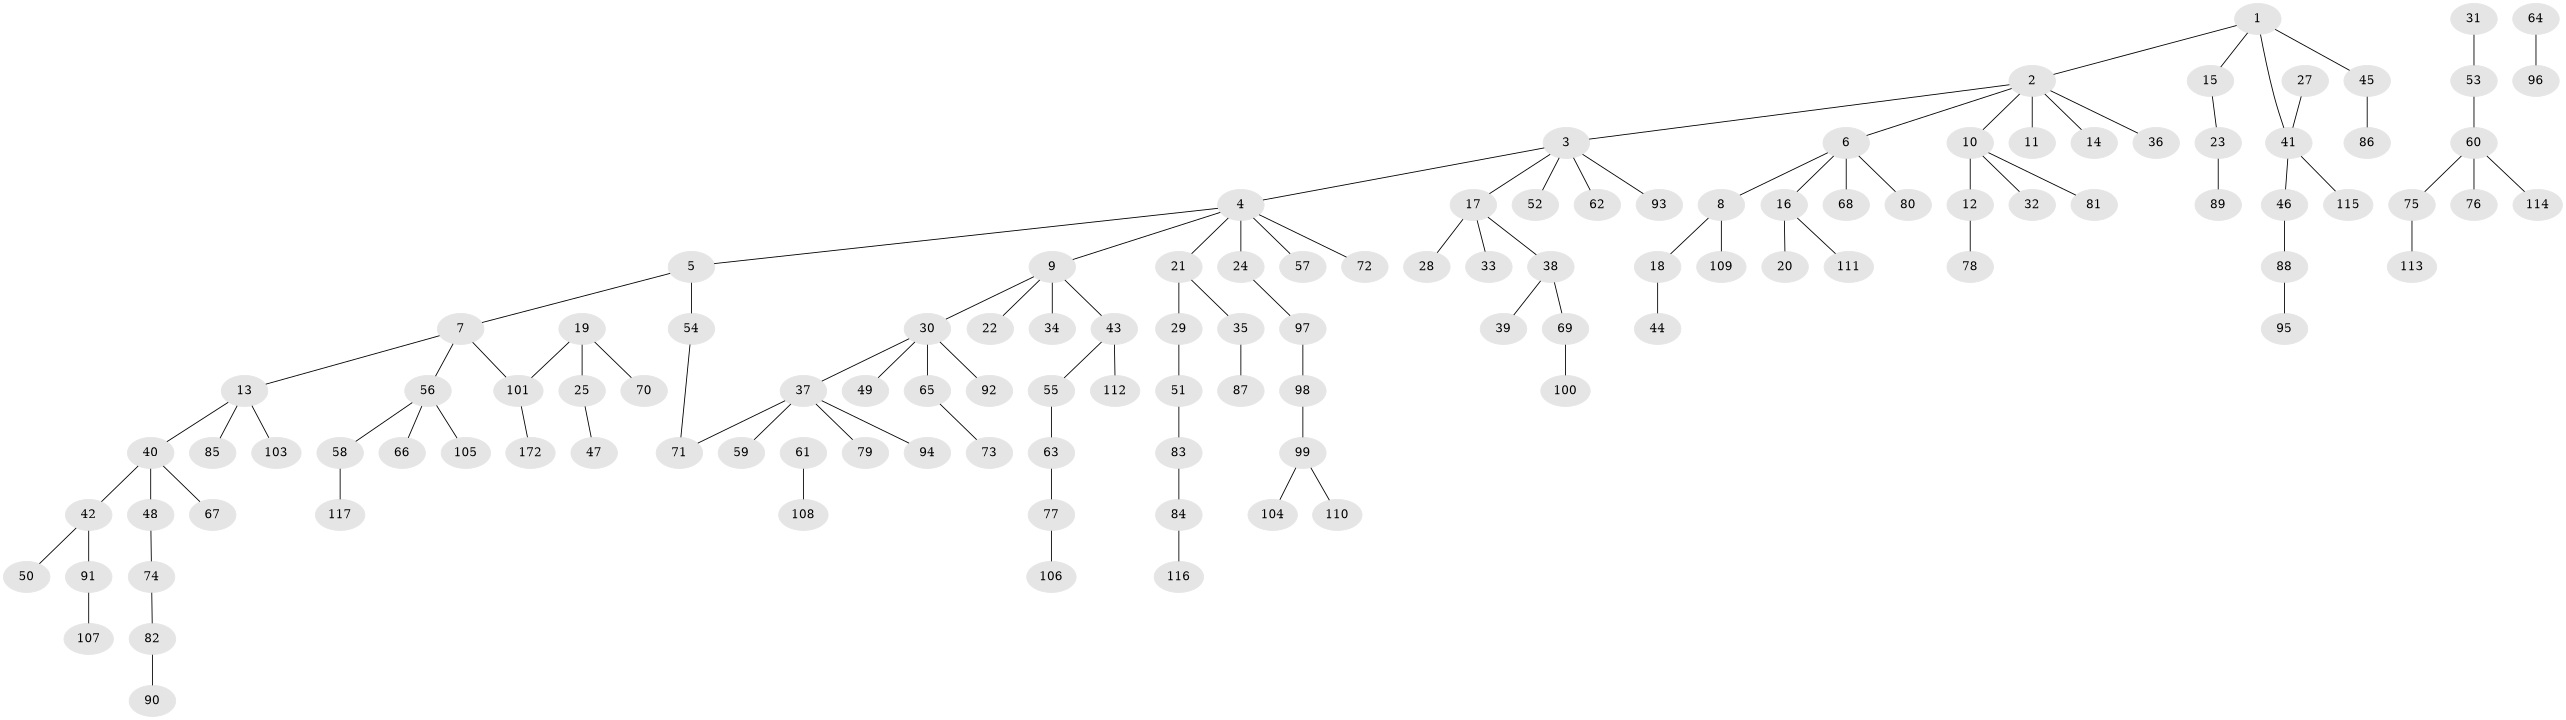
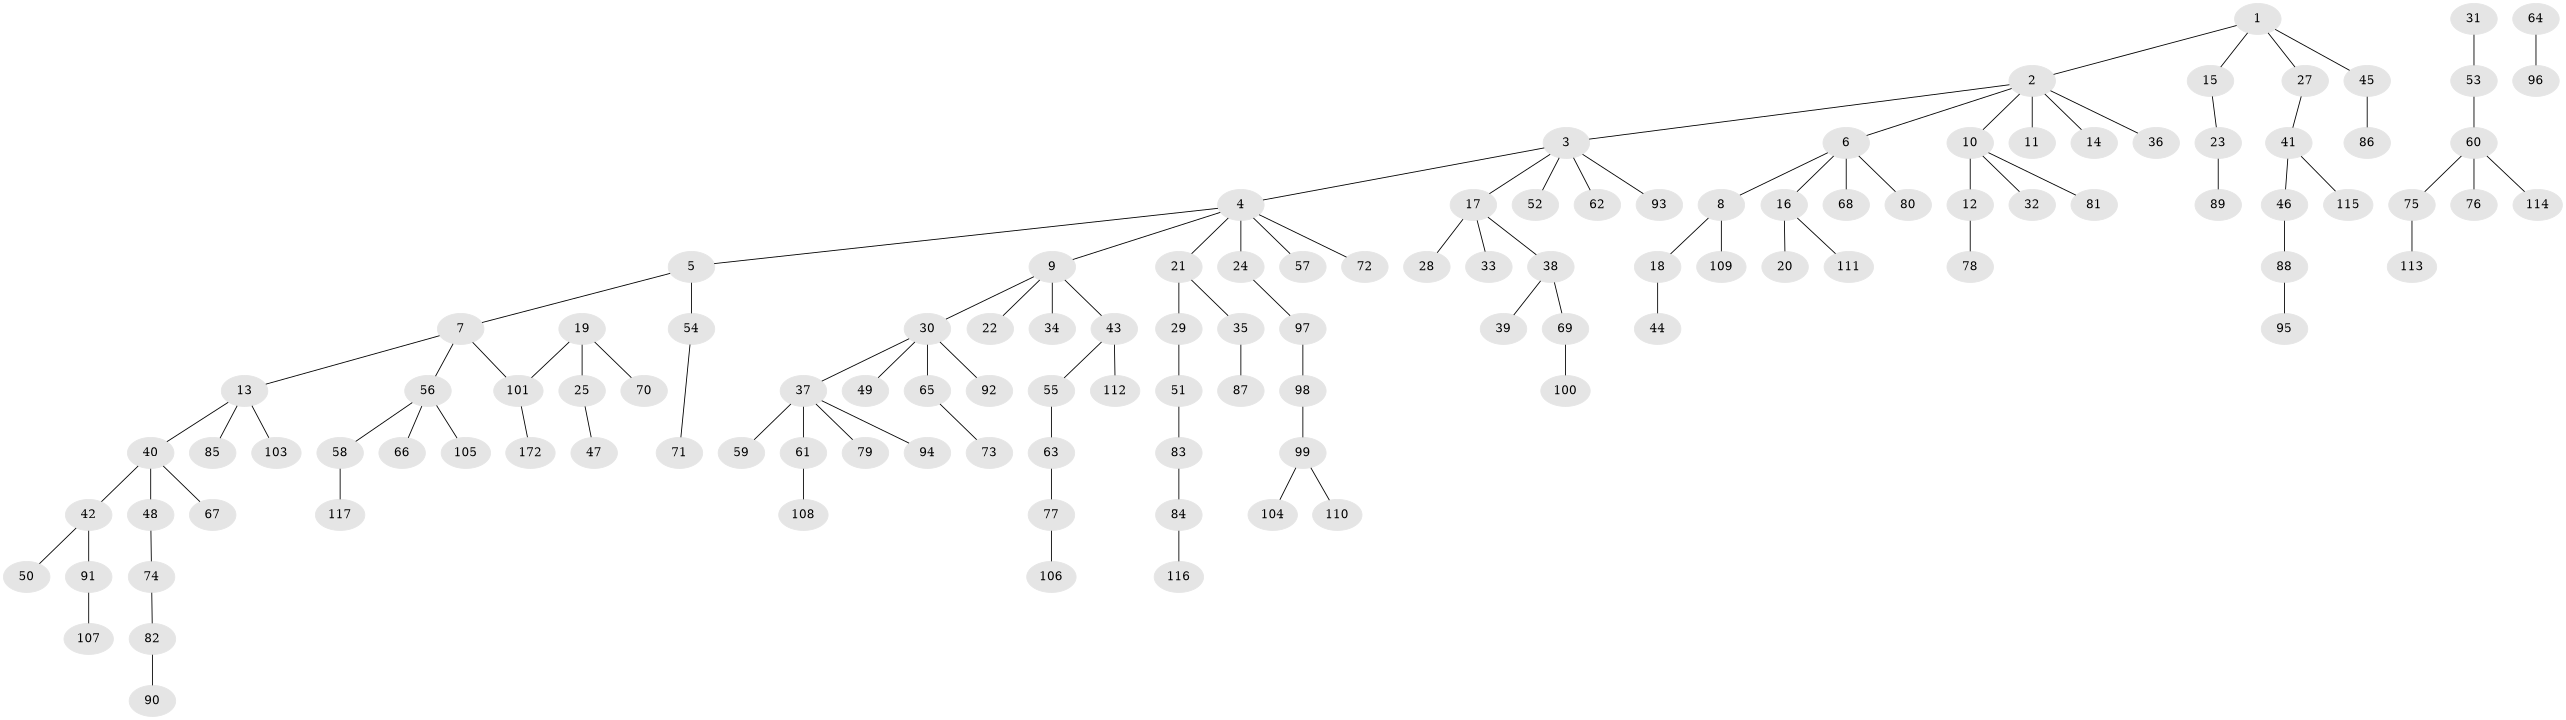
(2270, 82) -> (2282, 50)
(741, 422) -> (803, 422)
